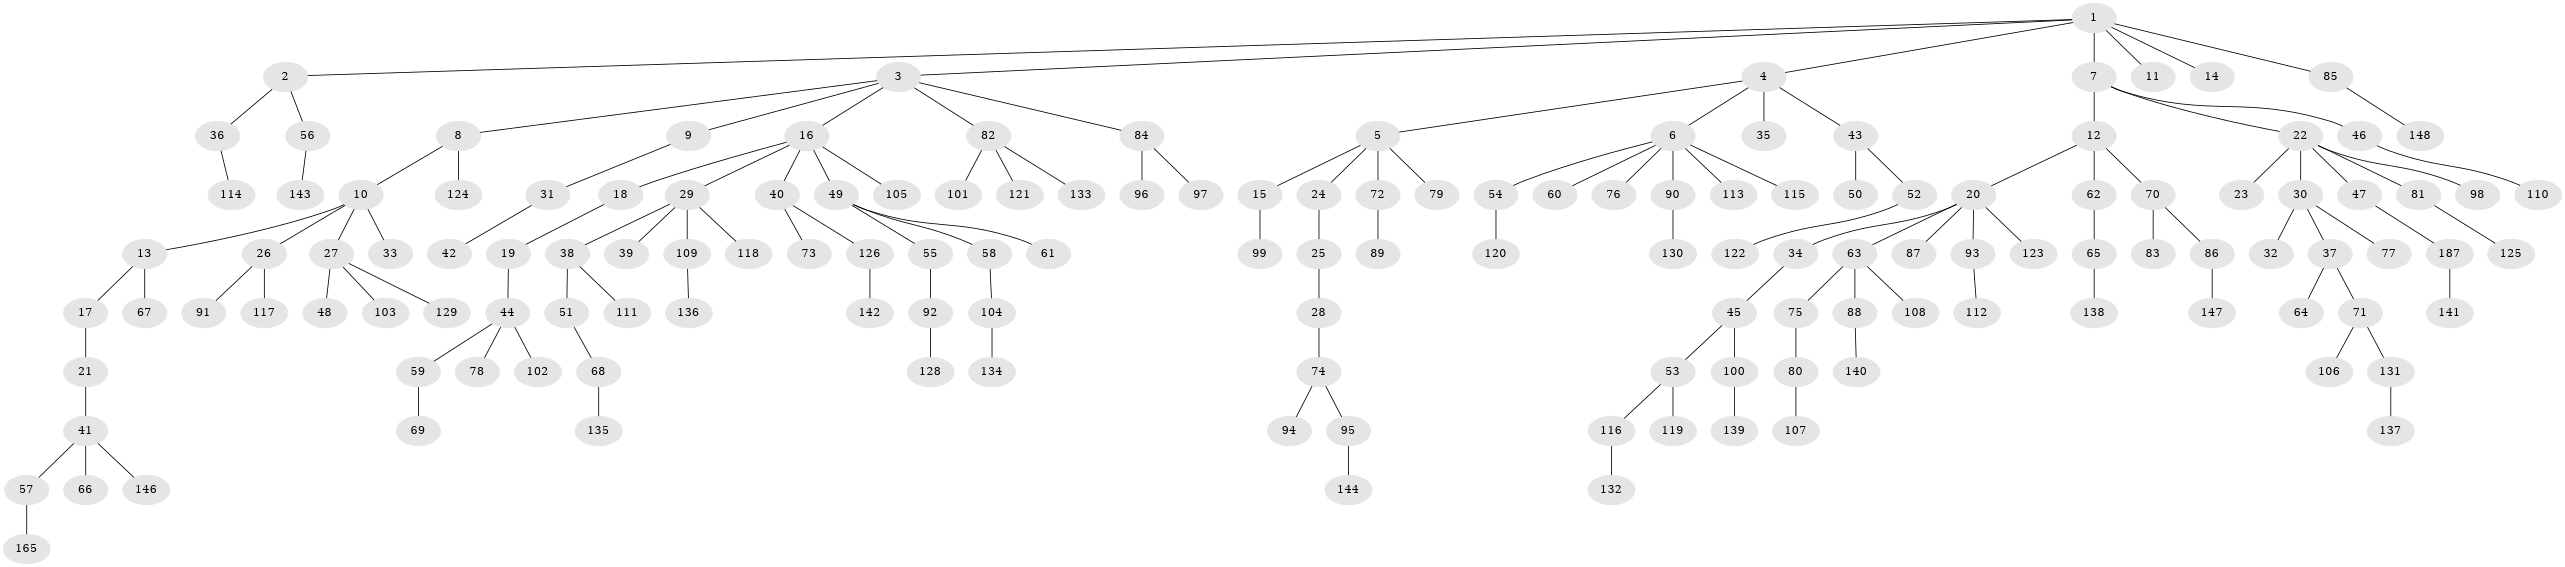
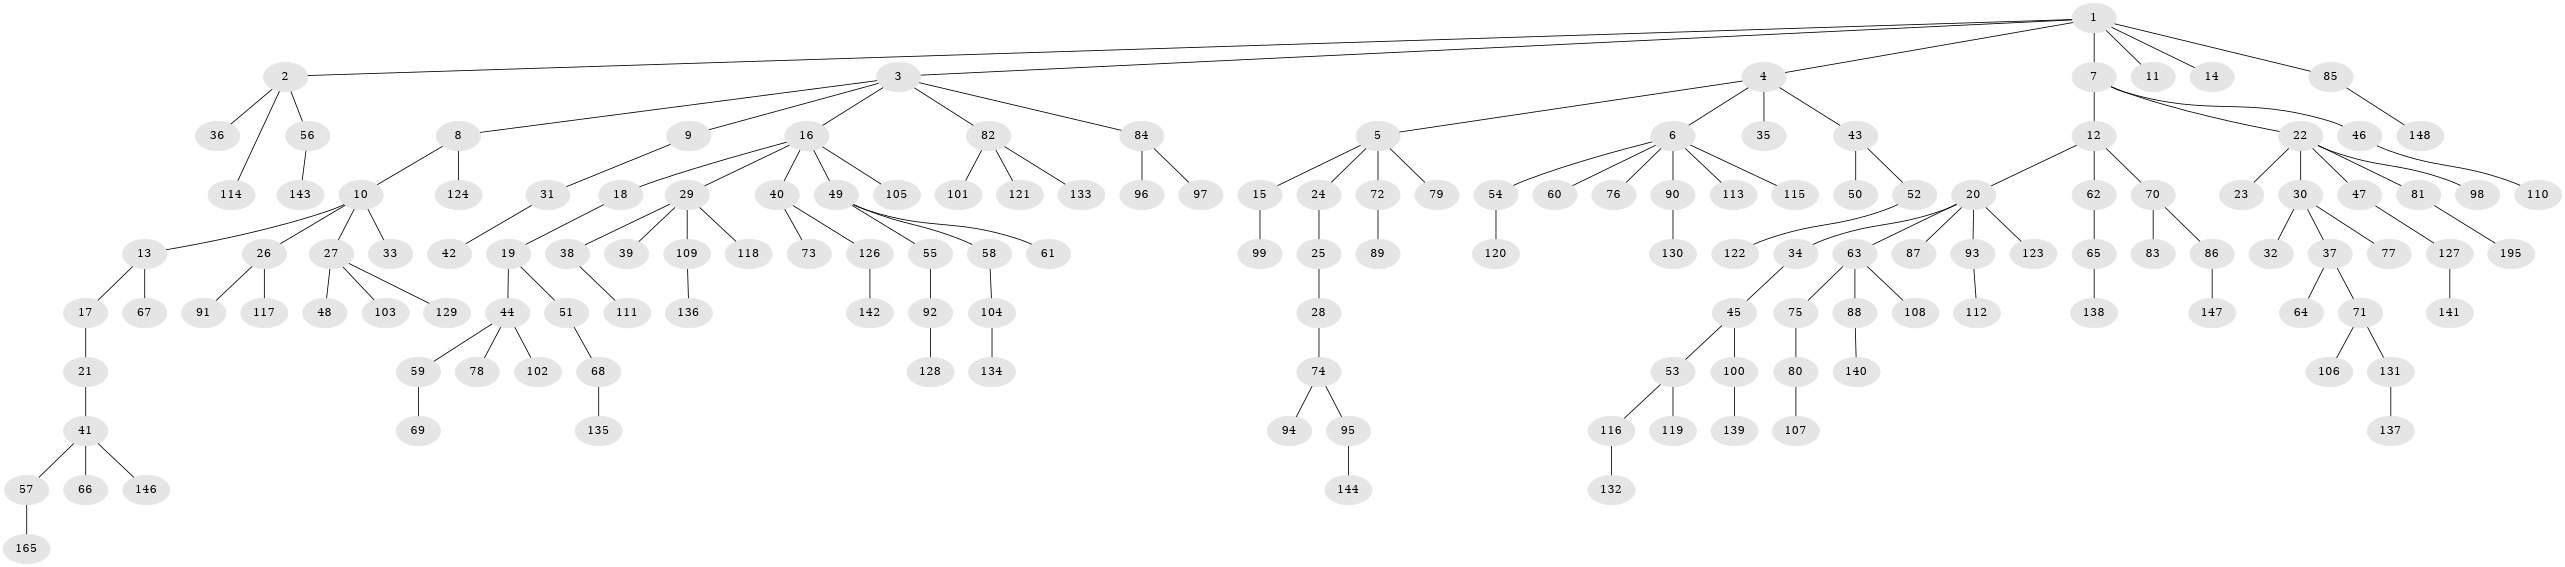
(225, 165) -> (259, 136)
(2450, 254) -> (2450, 254)
(2511, 254) -> (2511, 254)
(567, 284) -> (538, 284)
